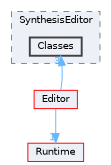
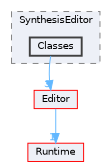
(62, 78) -> (49, 69)
